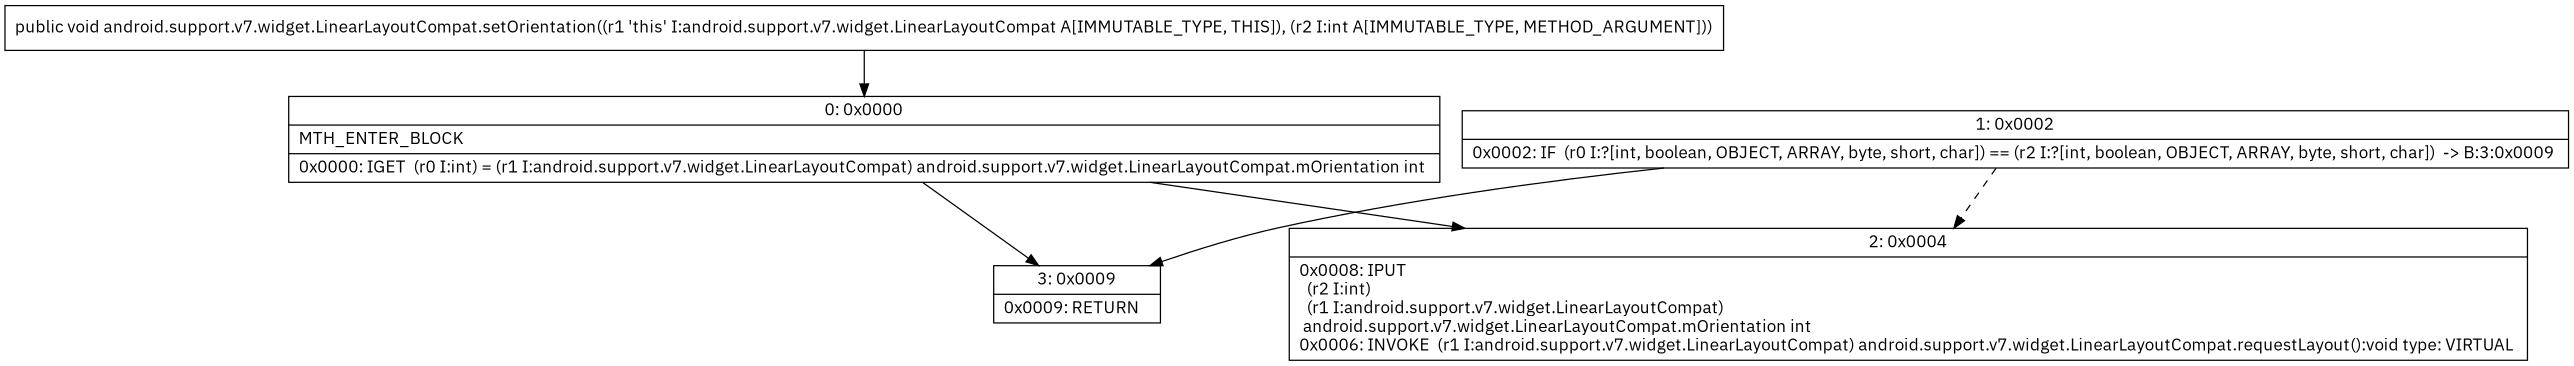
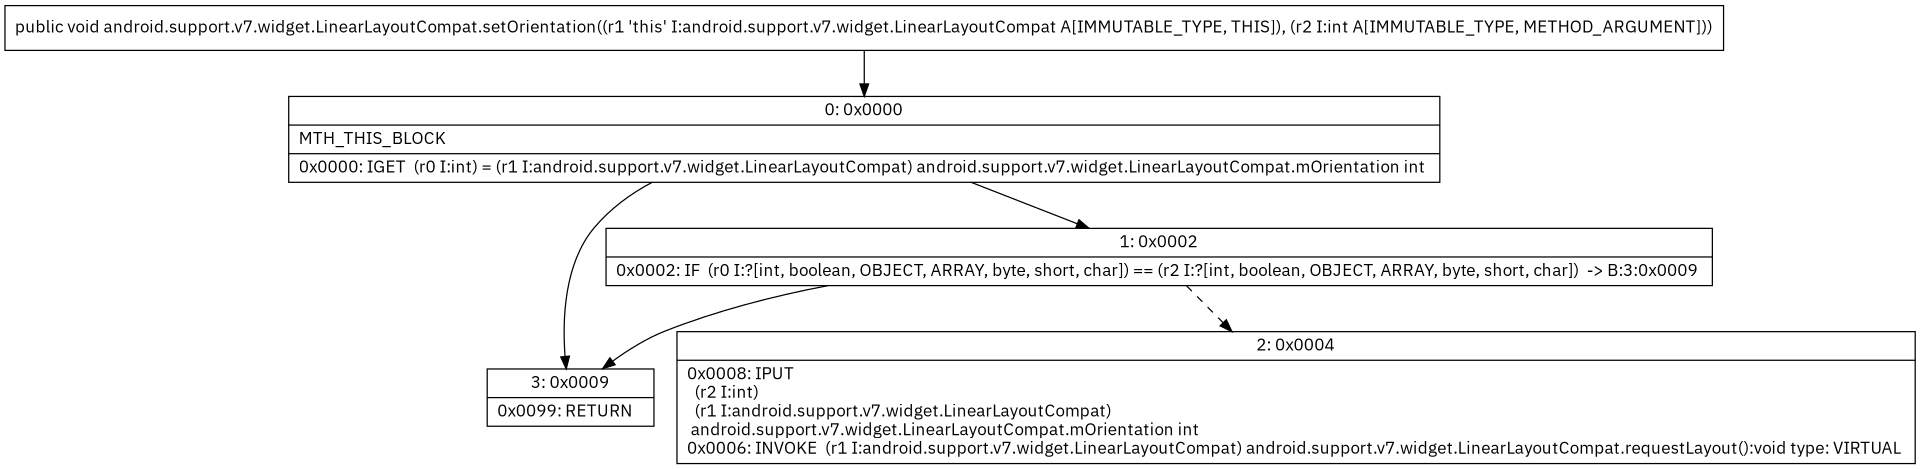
(381, 139) -> (373, 139)
(1301, 204) -> (1024, 203)
(1077, 308) -> (571, 411)
